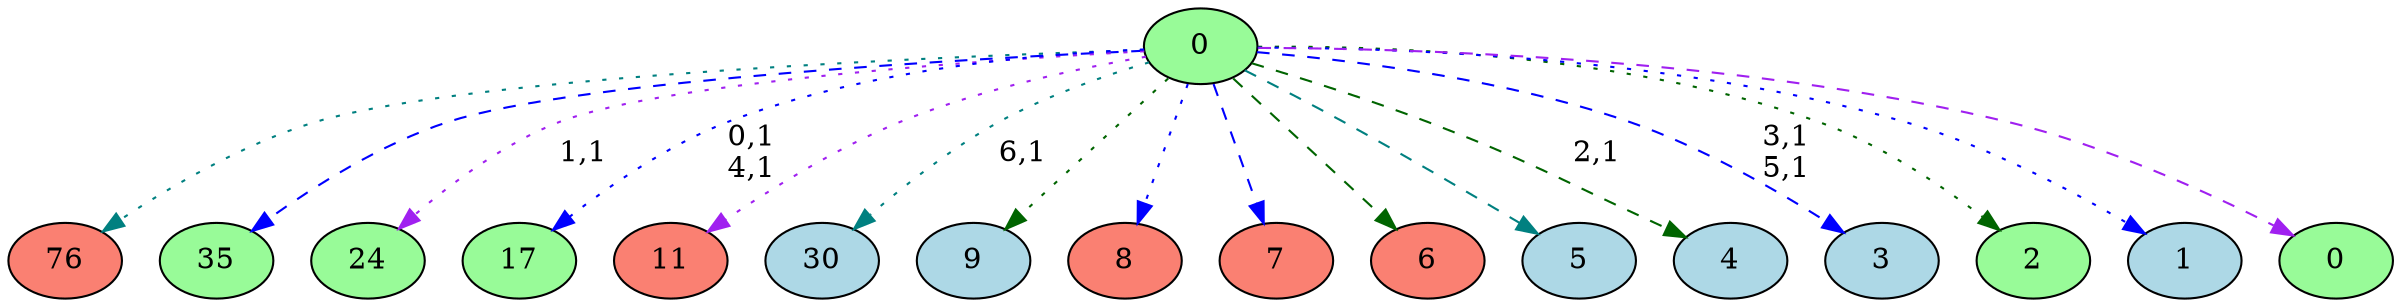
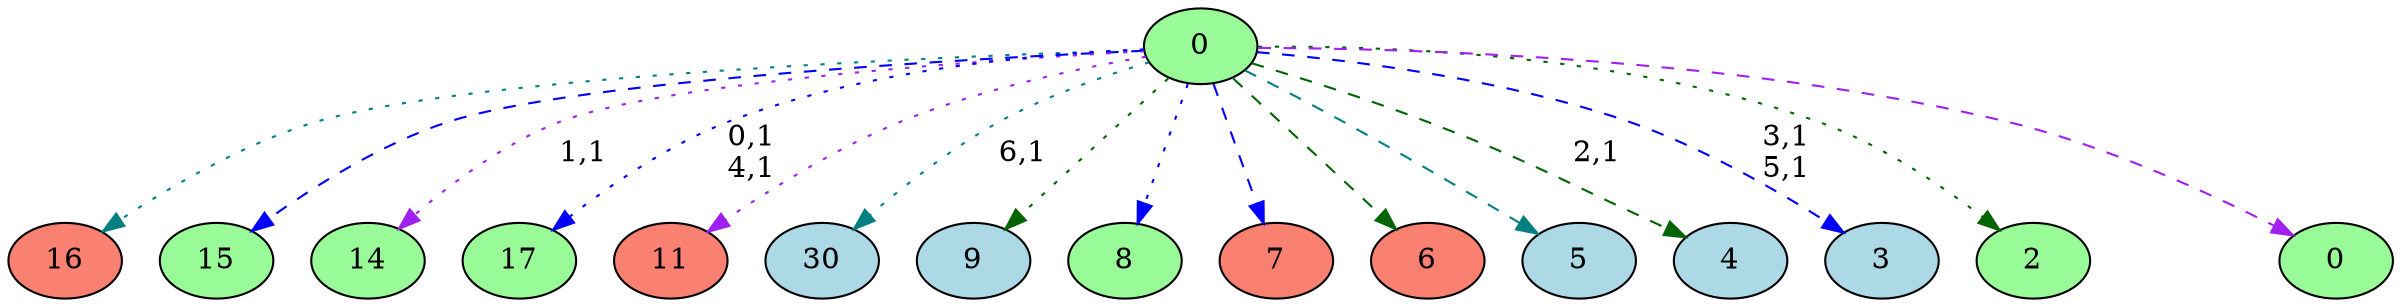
(65, 261) -> (65, 261)
(217, 261) -> (217, 261)
(368, 261) -> (368, 261)
(1125, 261) -> (1125, 261)
(2185, 261) -> none
